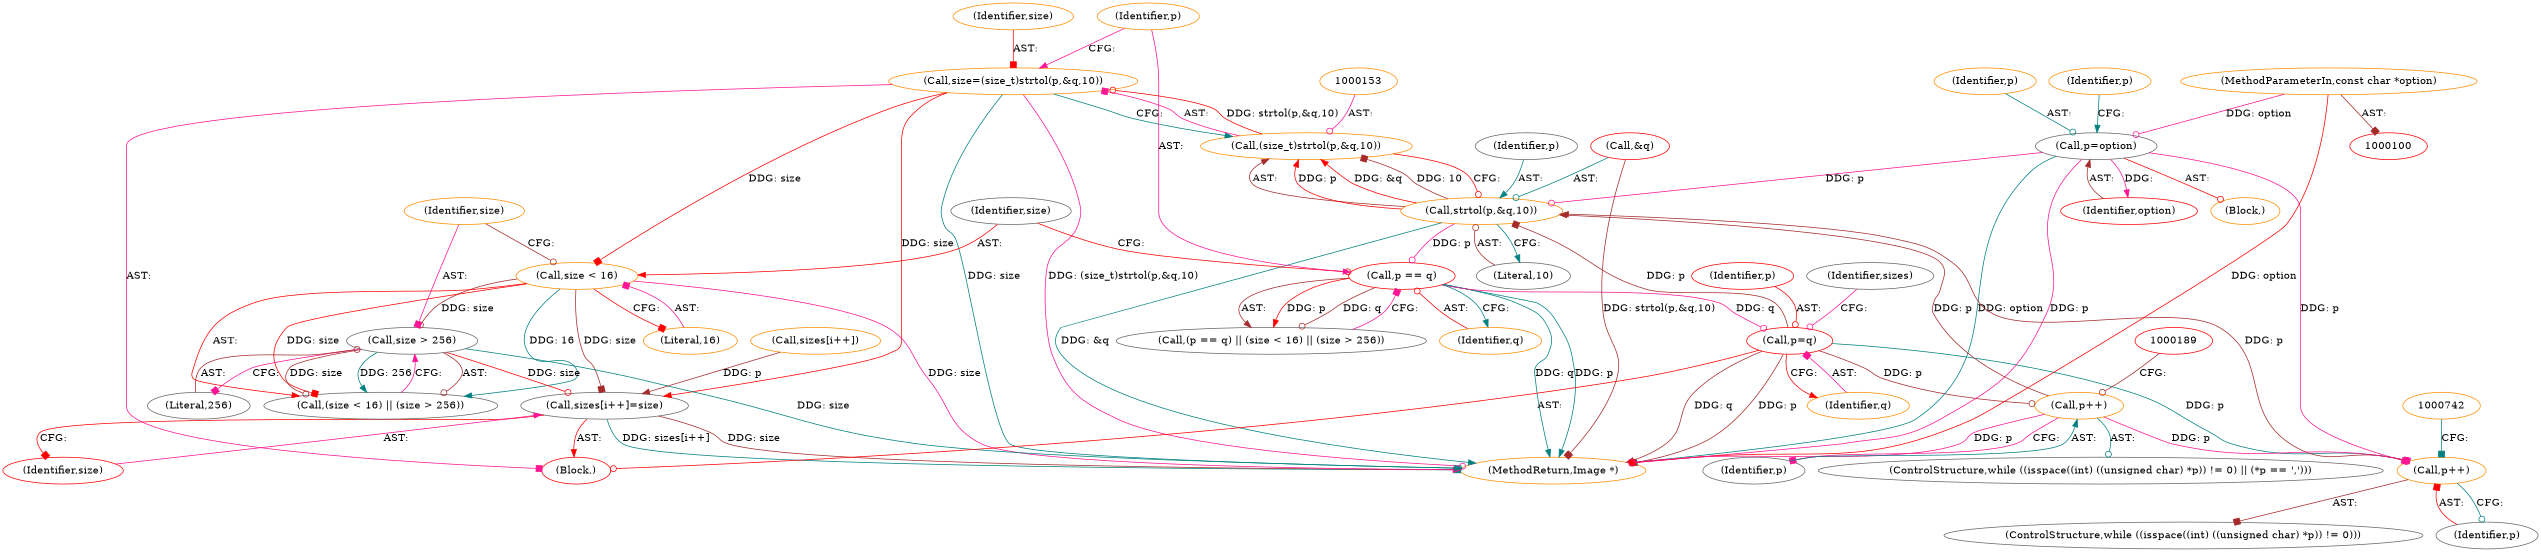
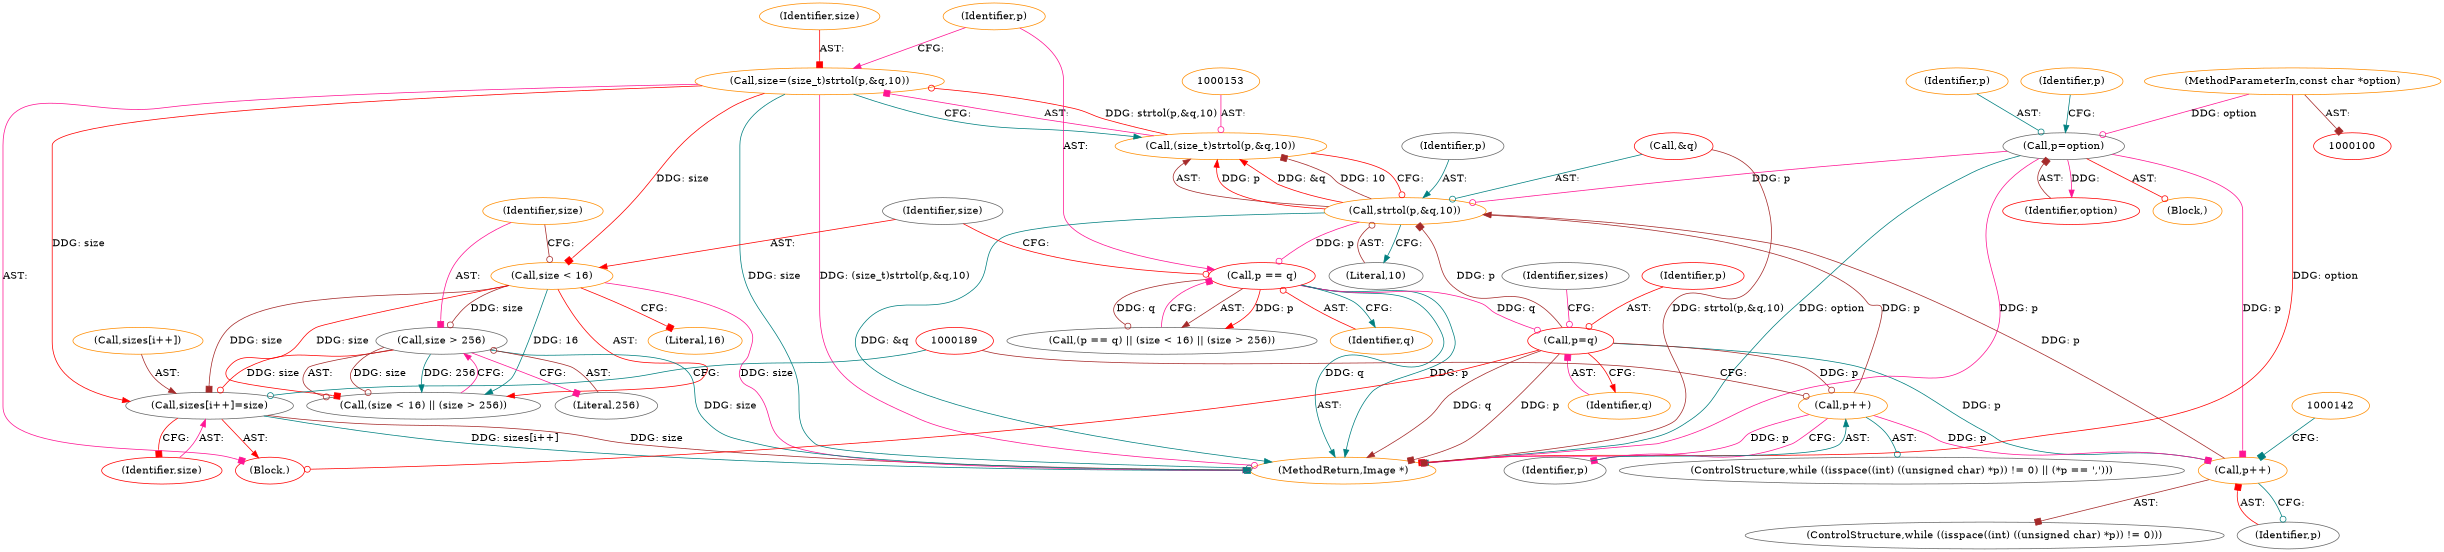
(2090, 185) -> (2039, 183)
(662, 302) -> none
(743, 373) -> (169, 373)
none -> (600, 380)
(2442, 406) -> (2331, 406)
